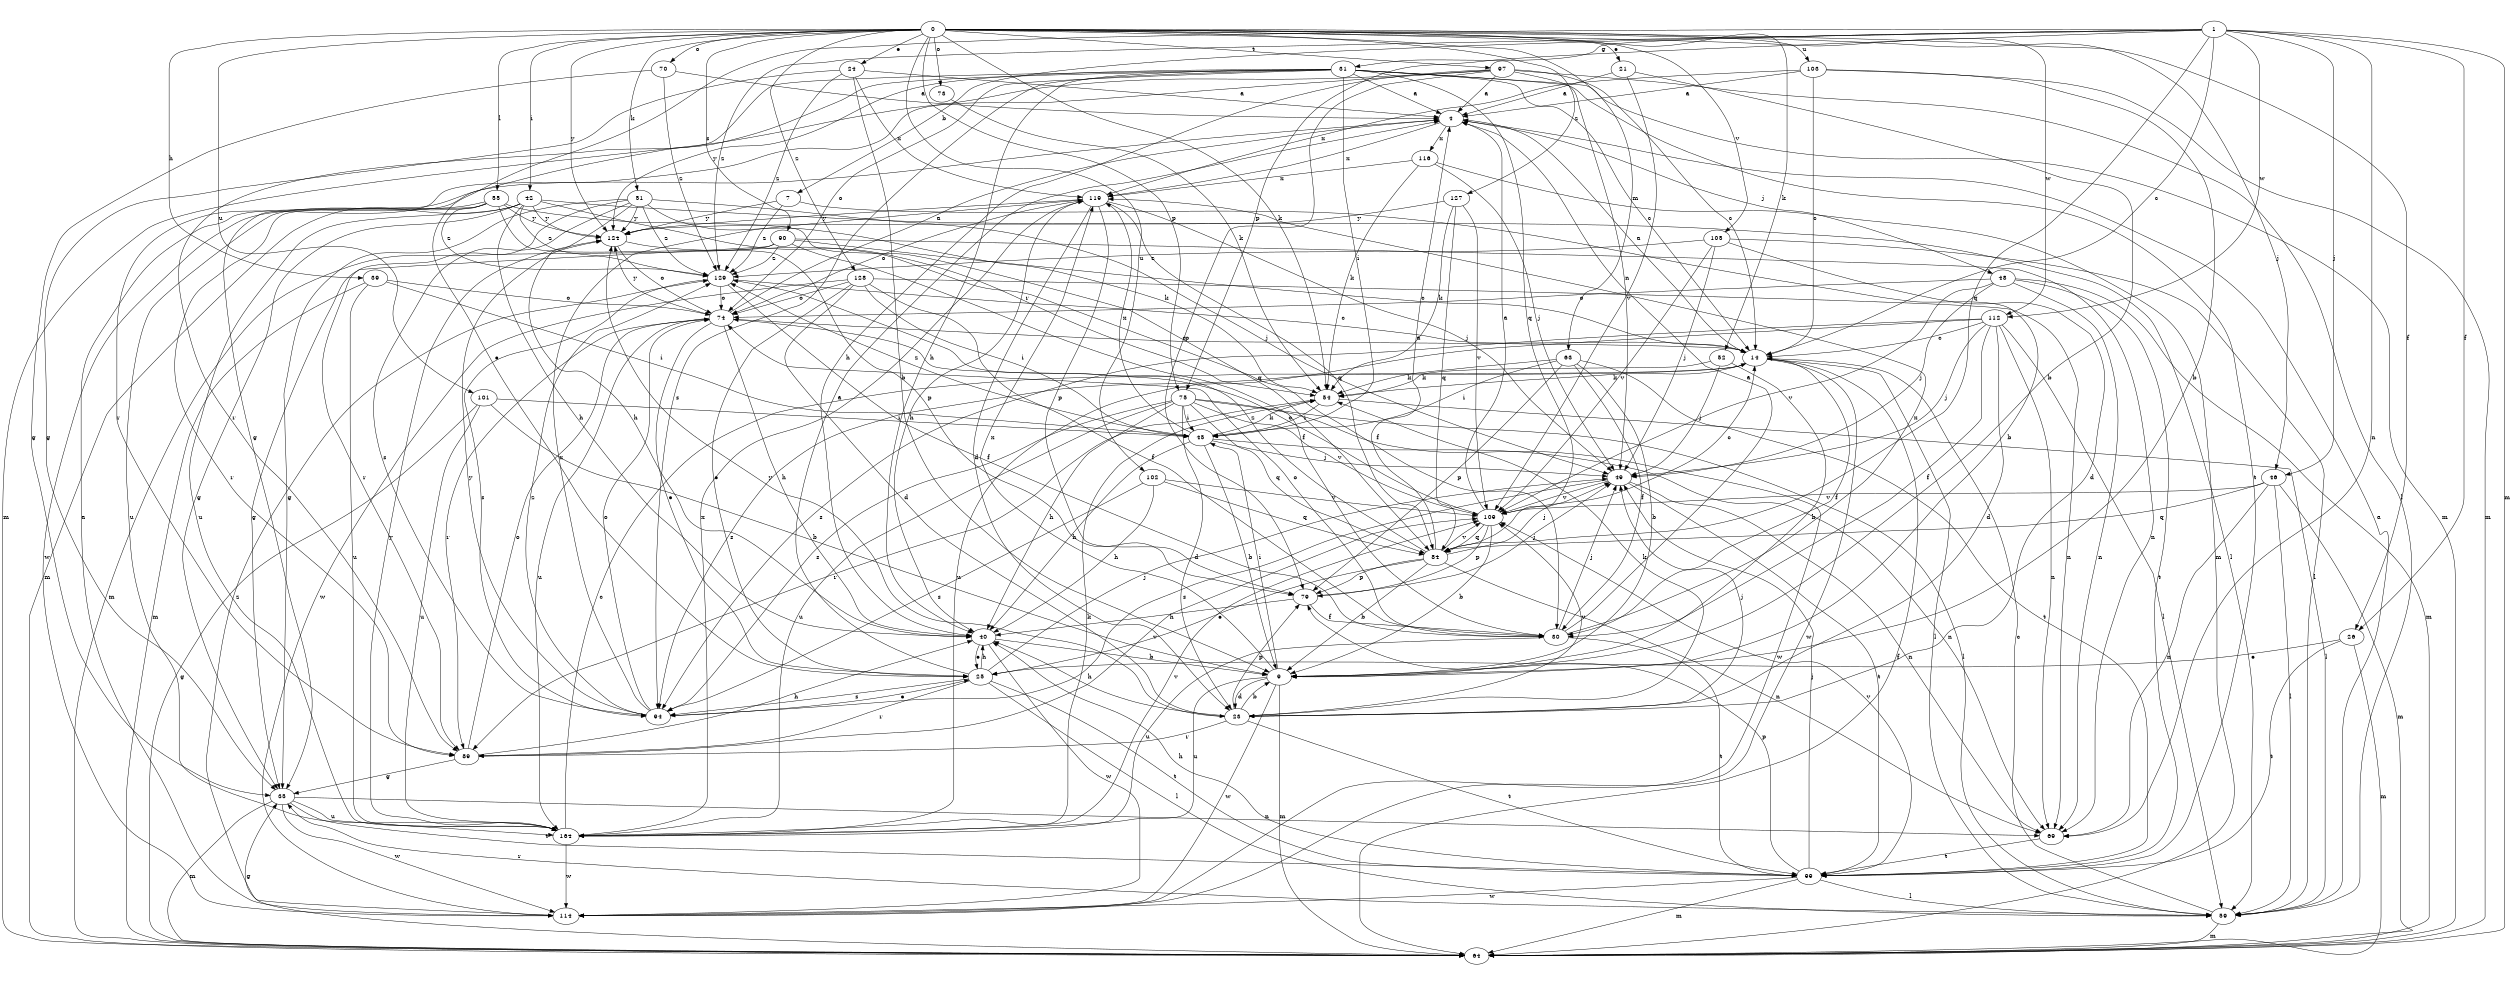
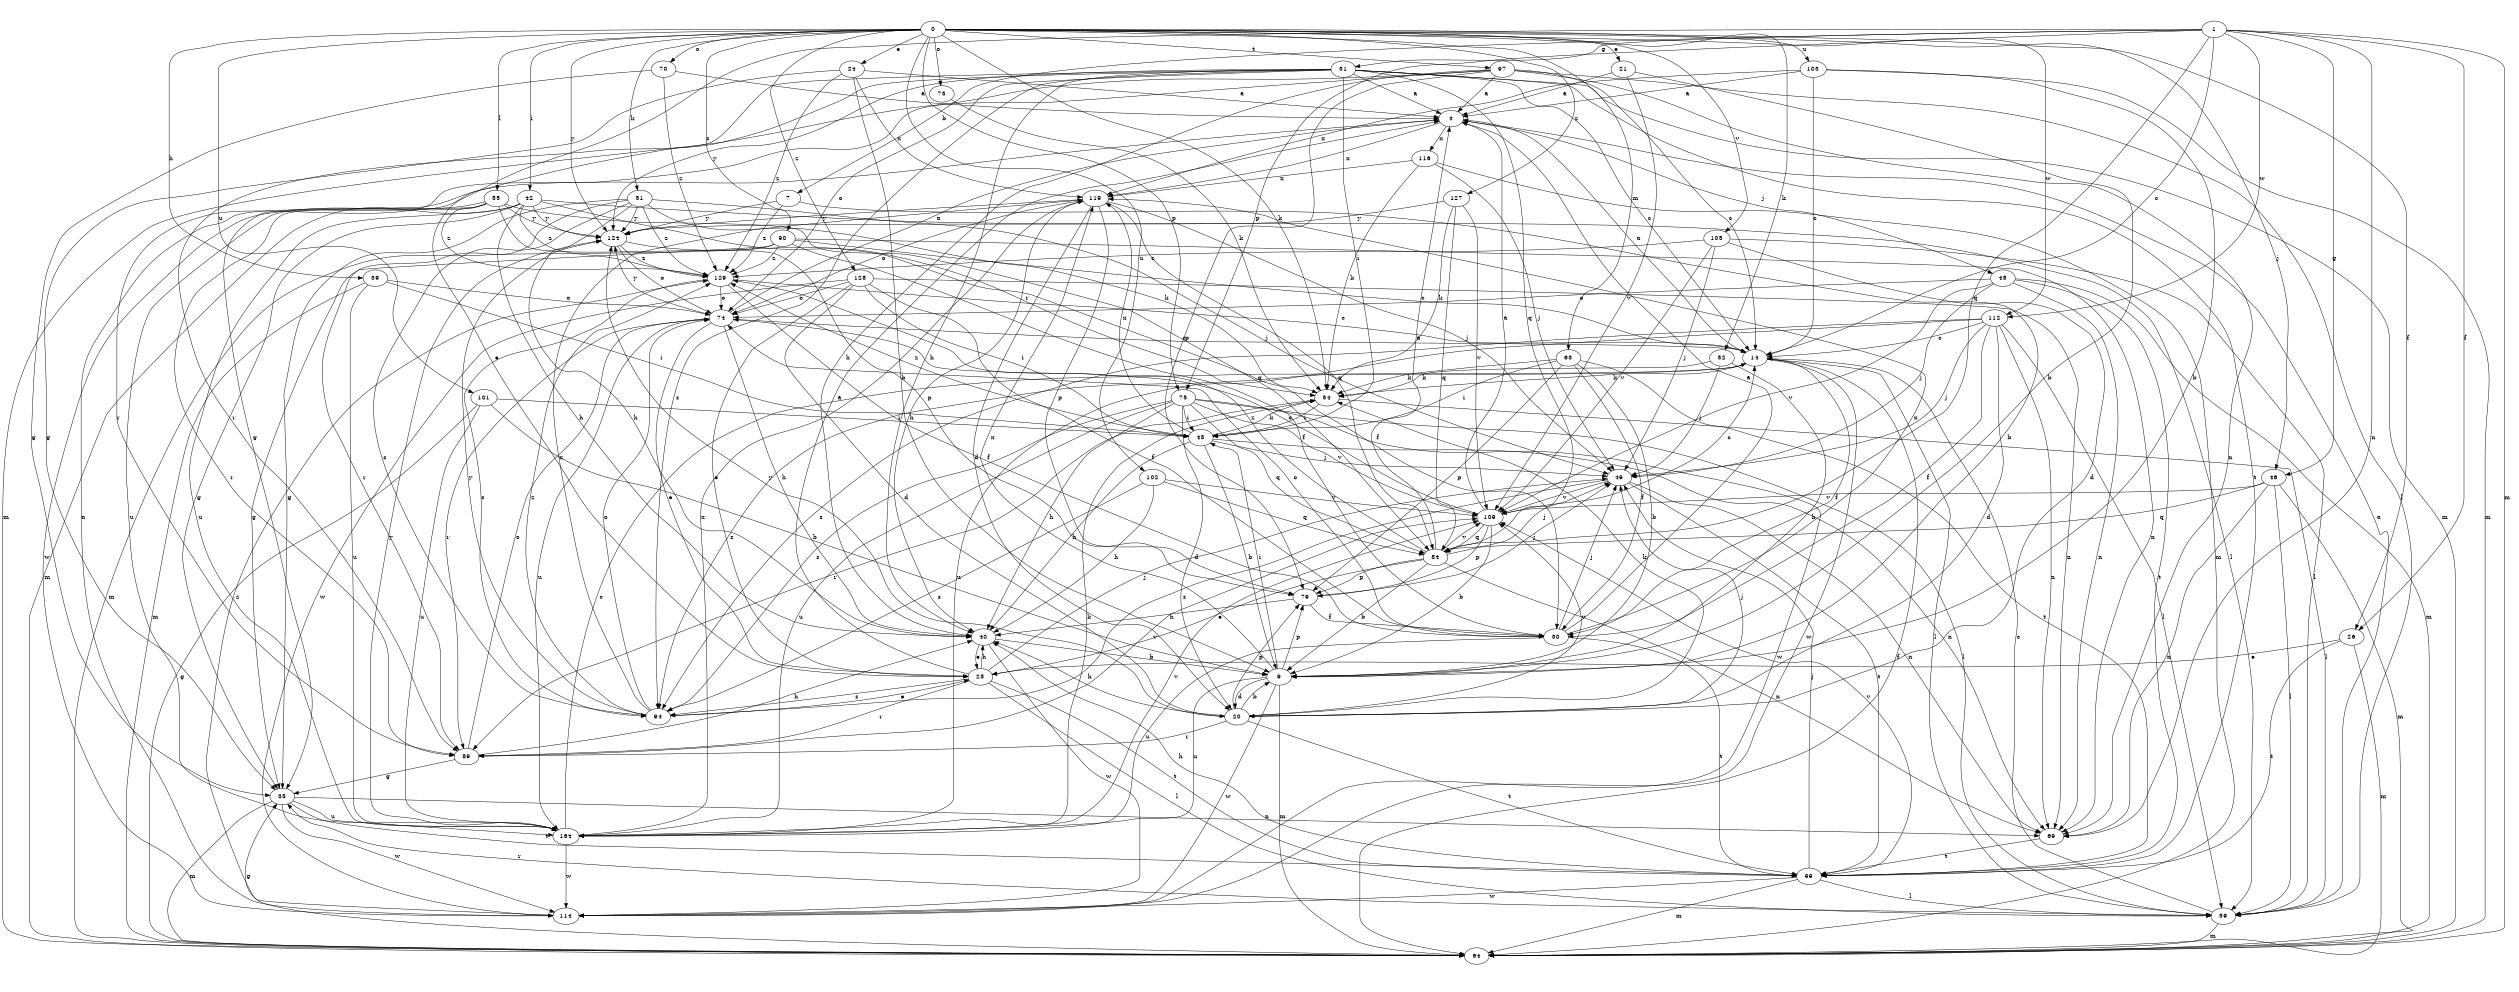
(1339, 45) -> (642, 262)
(1619, 243) -> (2176, 231)
(2335, 258) -> (2335, 258)
(1642, 672) -> (1293, 640)
(1237, 717) -> (1237, 717)
